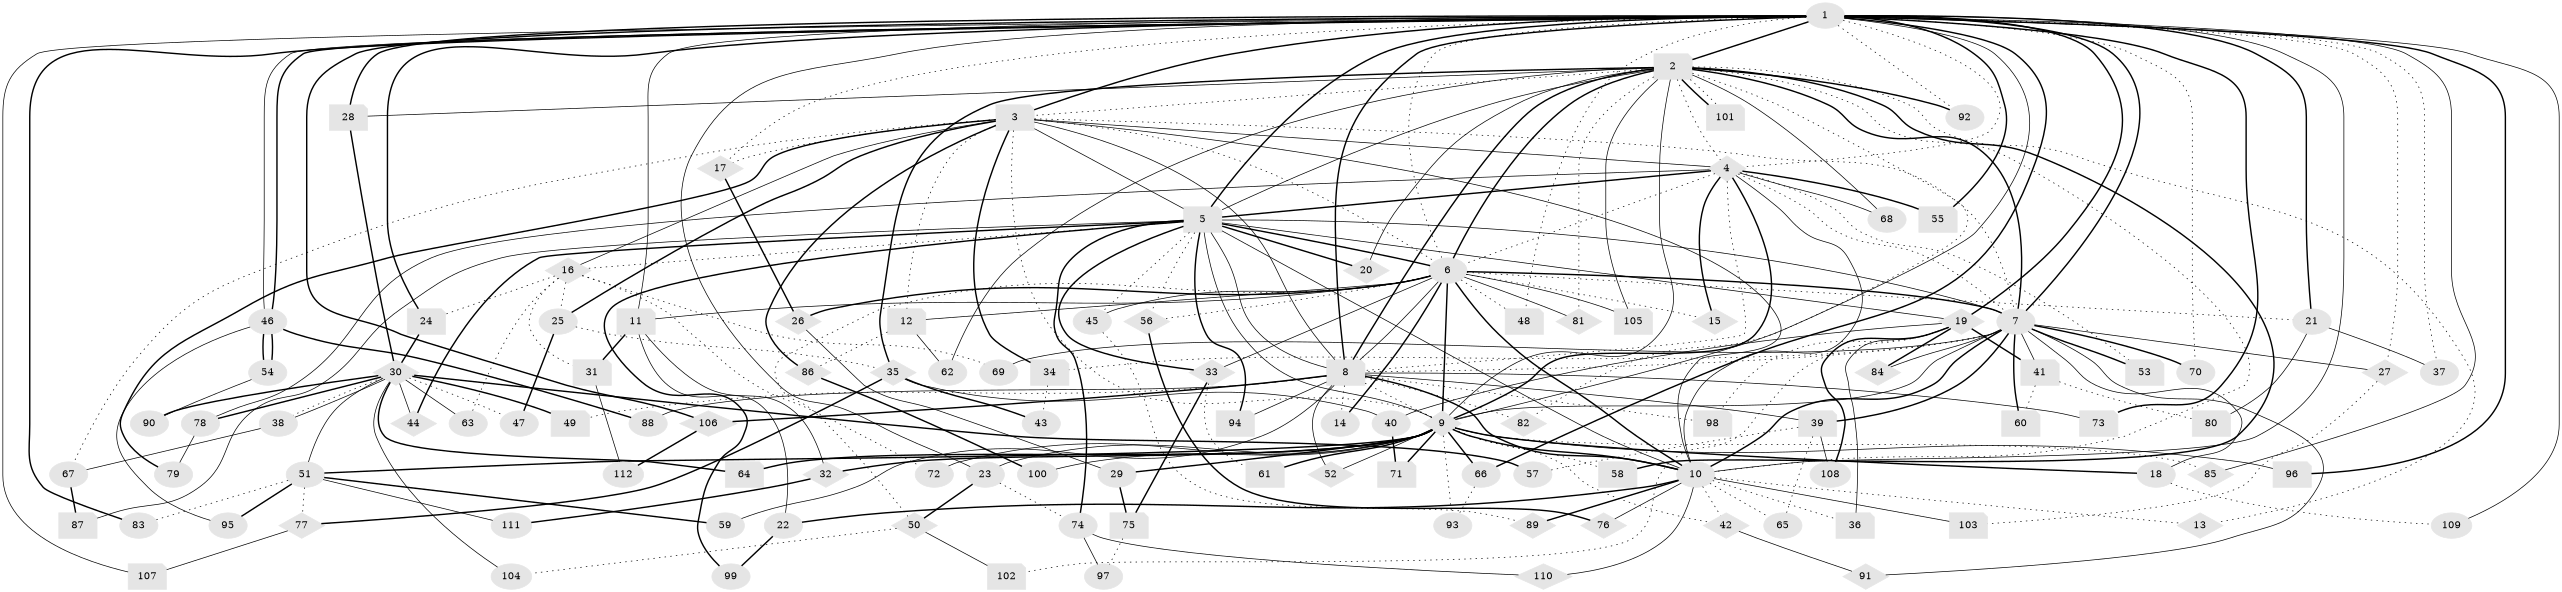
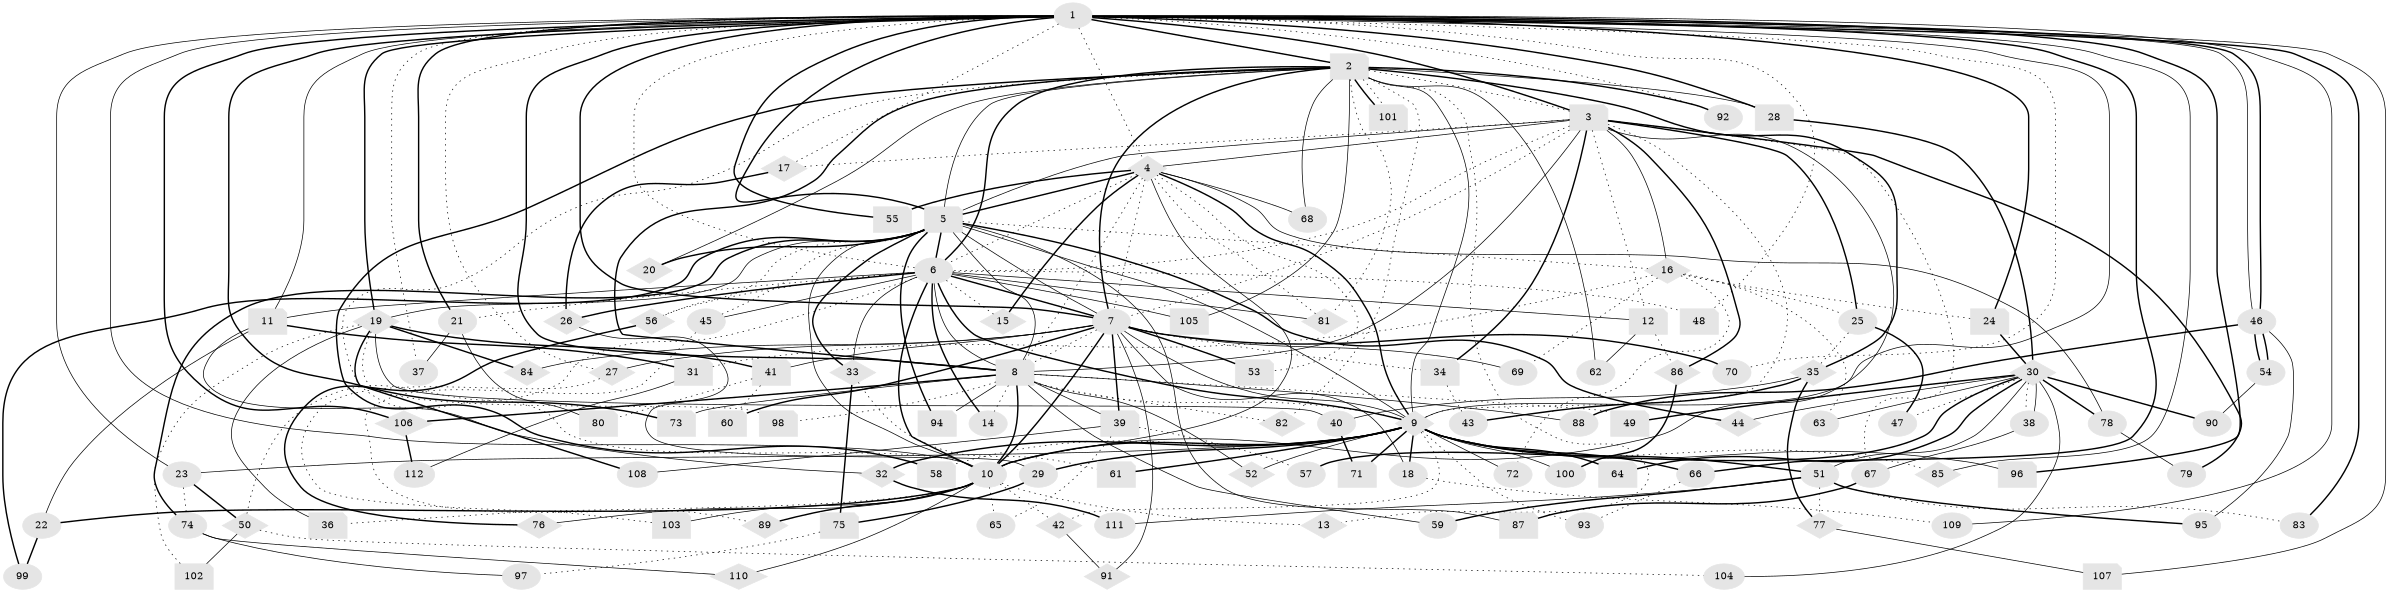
(1695, 122) -> (1226, 247)
